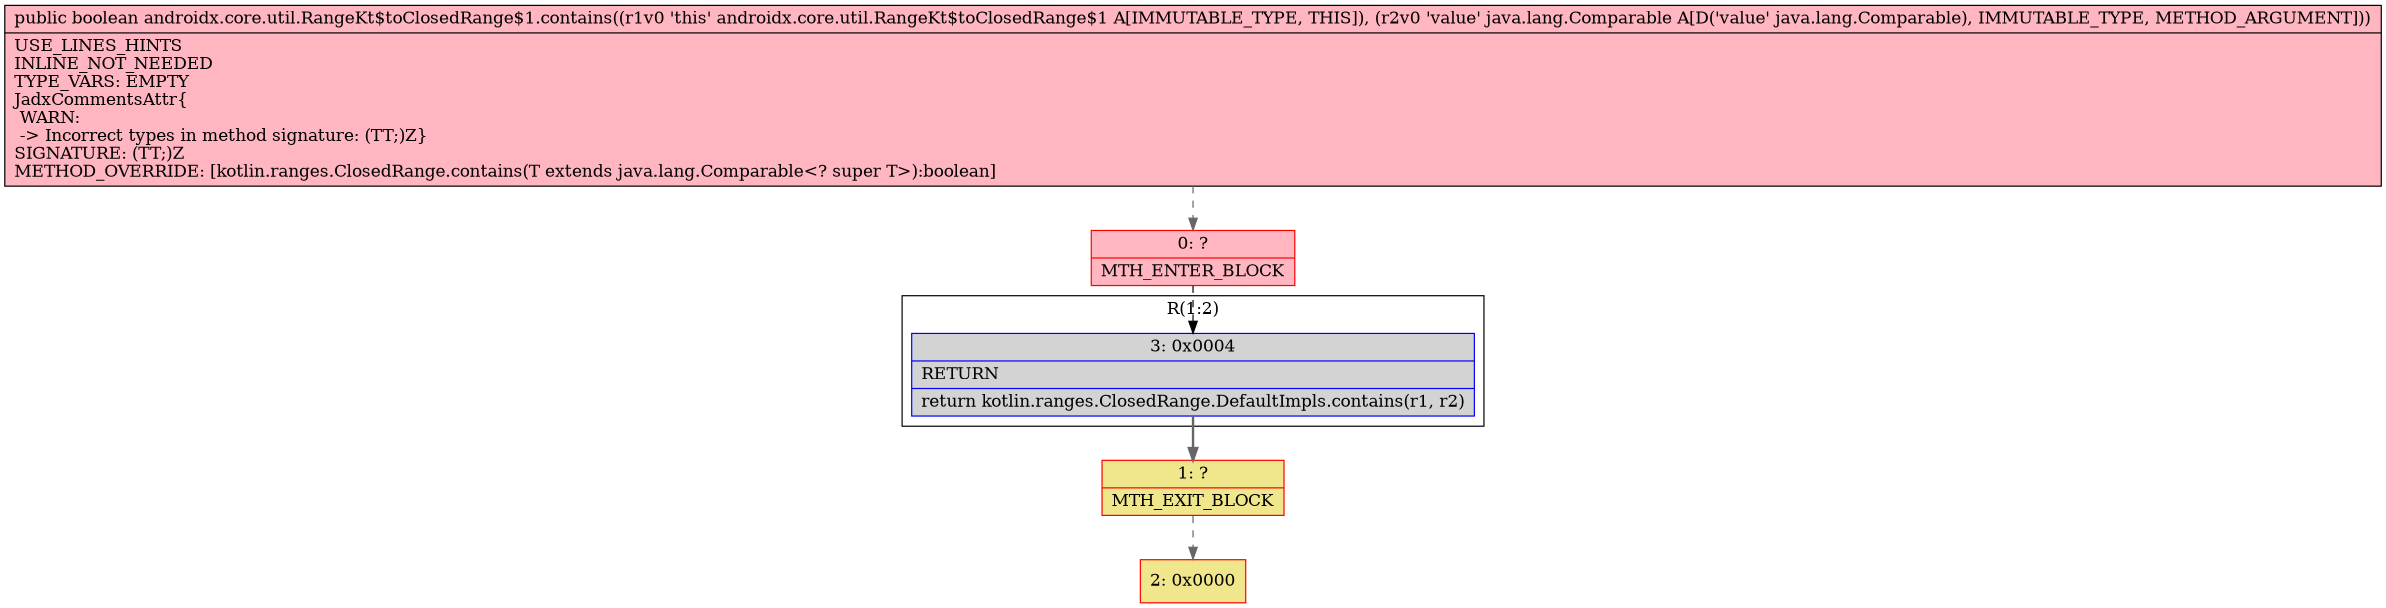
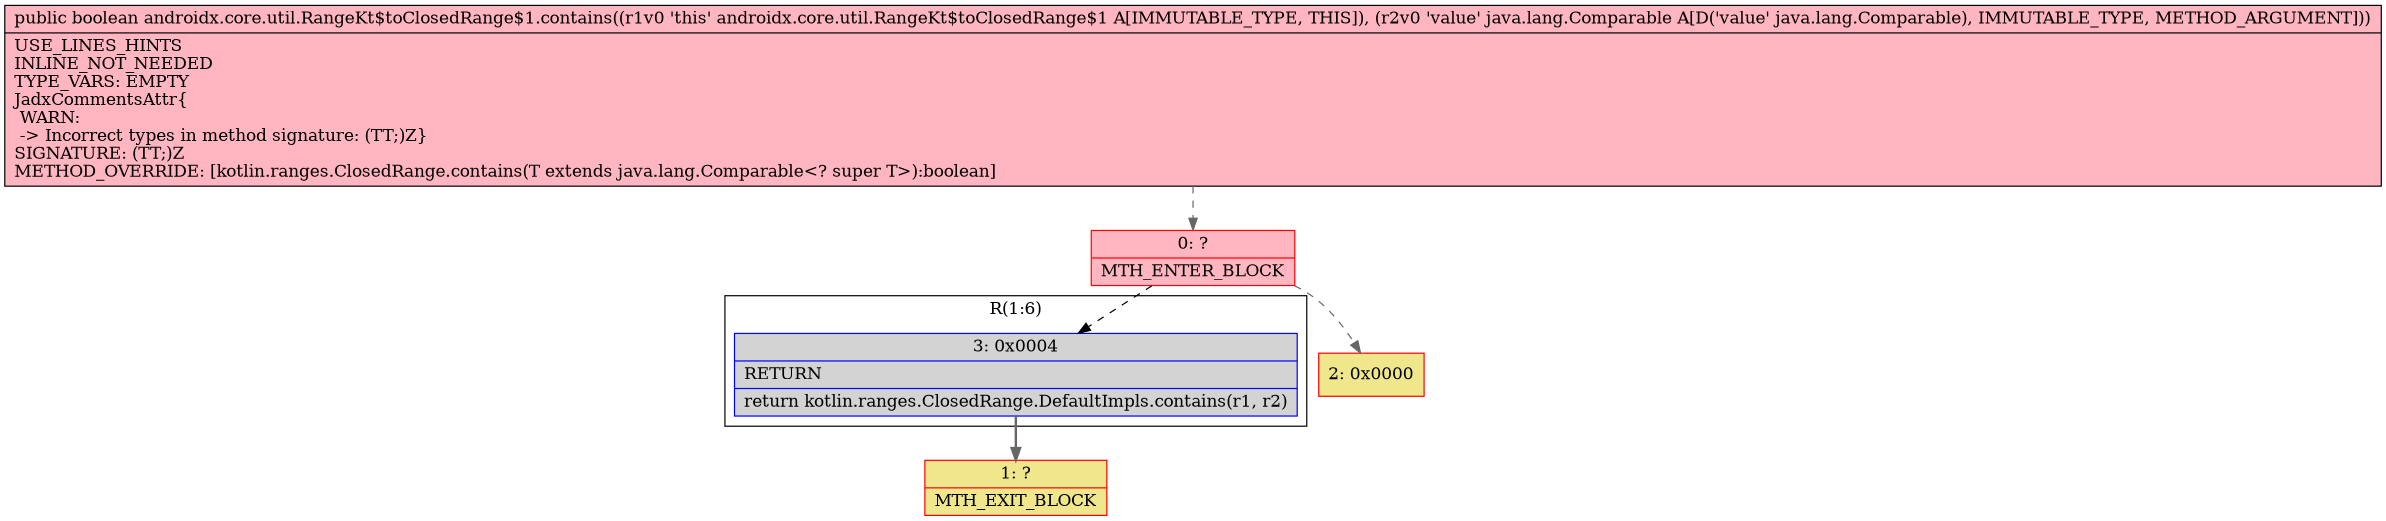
(1193, 309) -> (1016, 309)
(1193, 531) -> (1328, 310)
